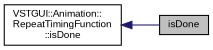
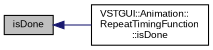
(146, 25) -> (78, 25)
